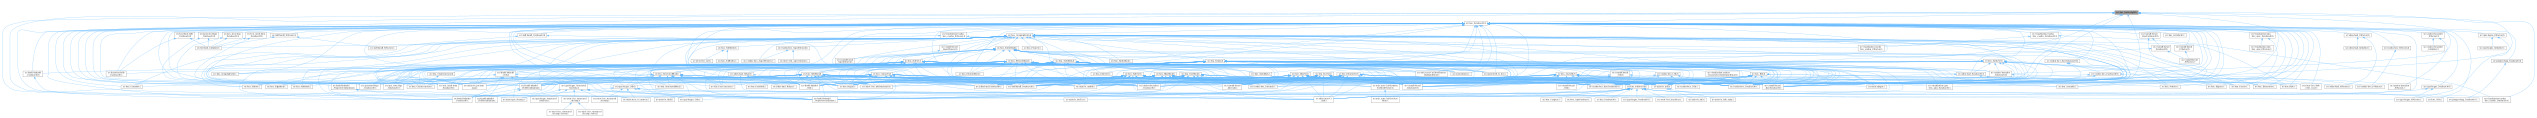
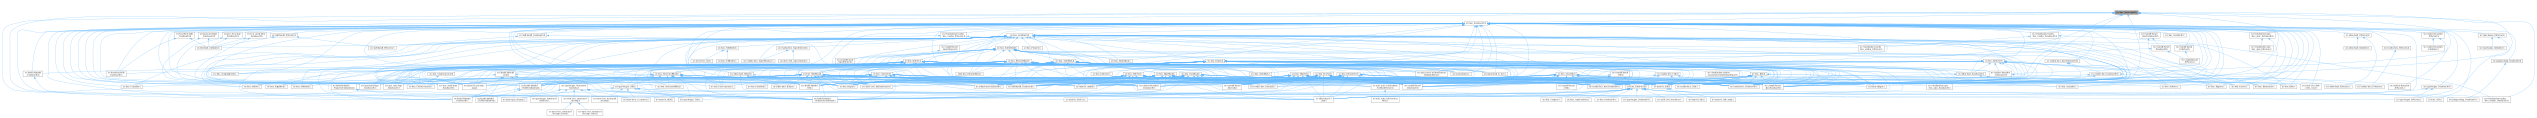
(1020, 35) -> (1020, 35)
(970, 74) -> (970, 74)
(1697, 79) -> (1630, 82)
